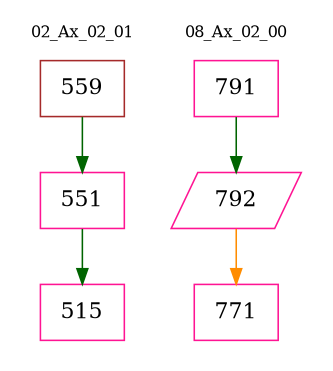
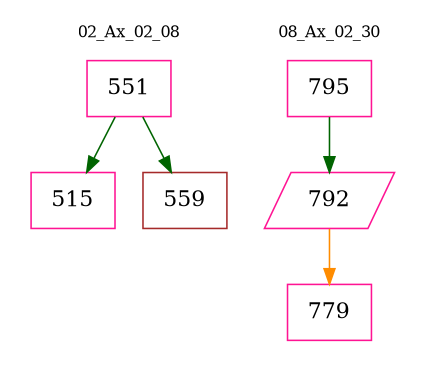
(82, 33) -> (129, 33)
(236, 33) -> (329, 33)
(236, 89) -> (329, 89)
(82, 137) -> (153, 138)
(236, 312) -> (329, 312)
